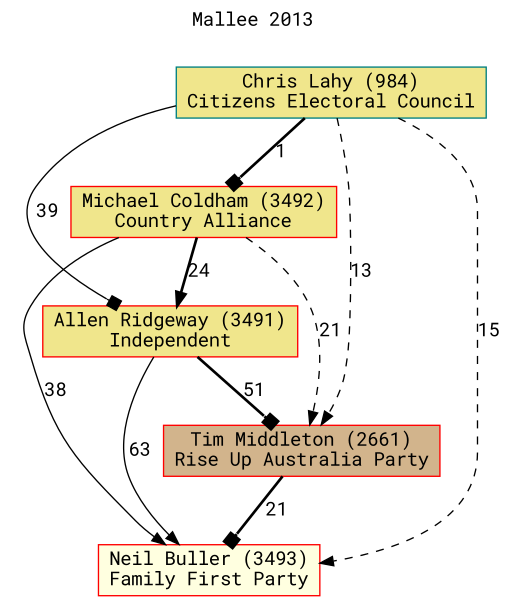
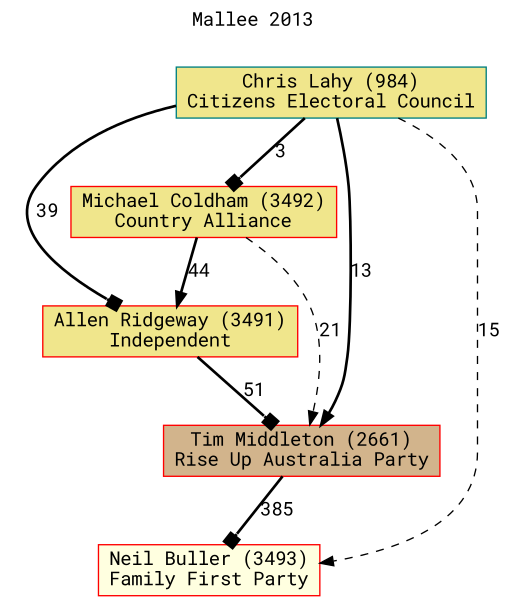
(281, 152) -> (281, 152)
(41, 181) -> (41, 181)
(351, 267) -> (351, 267)
(199, 272) -> (199, 272)
(39, 383) -> none
(124, 450) -> none
(277, 511) -> (277, 511)
